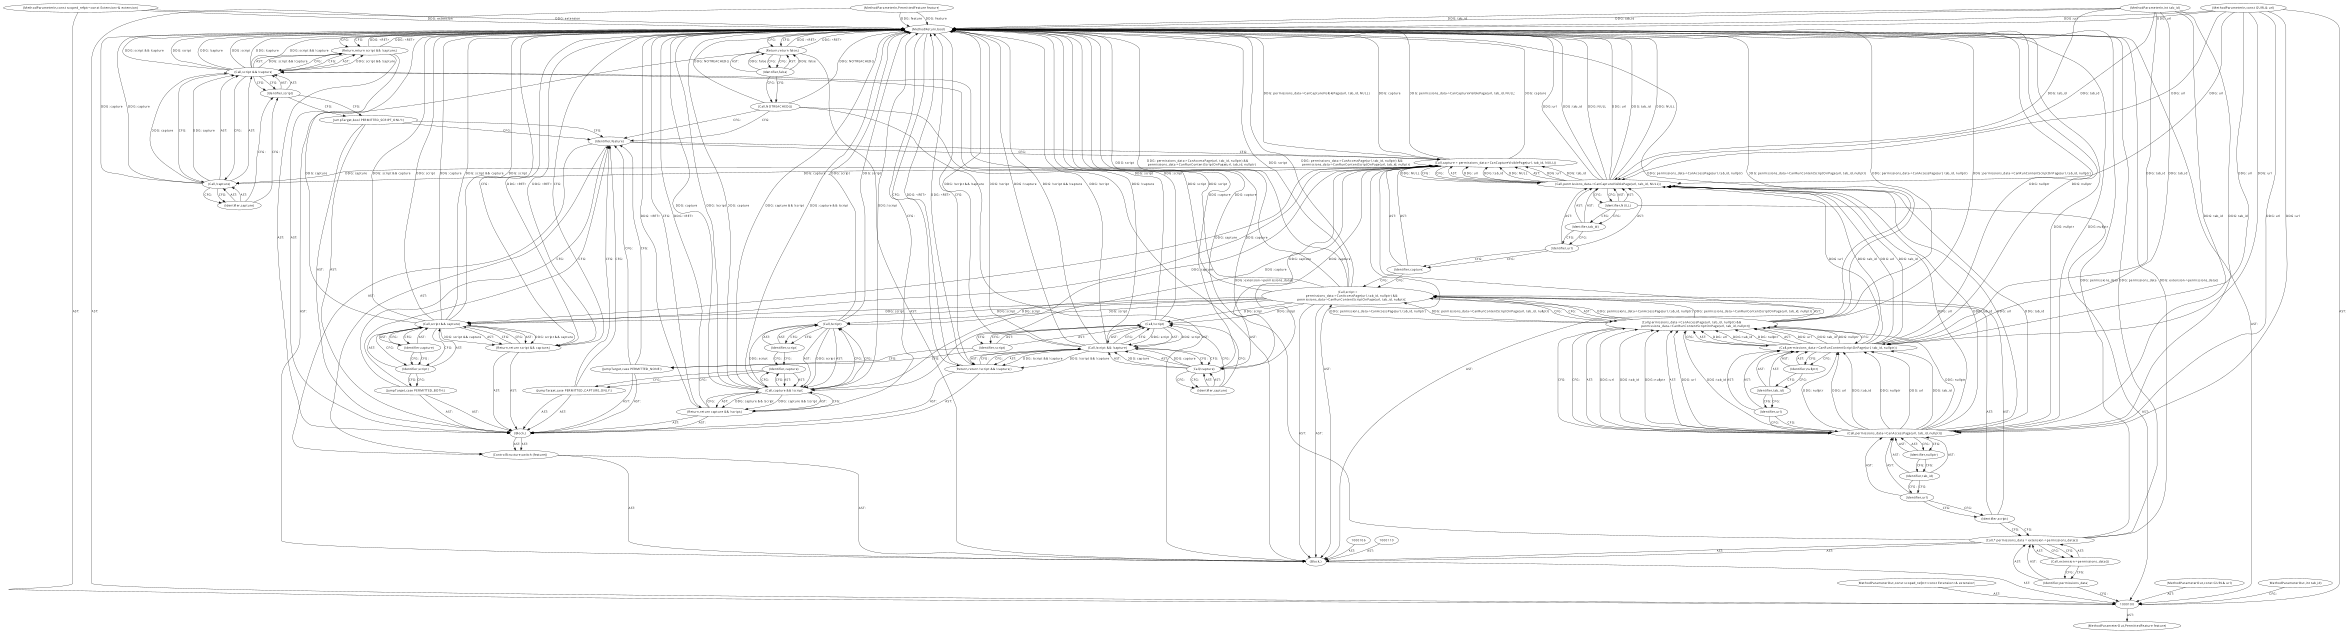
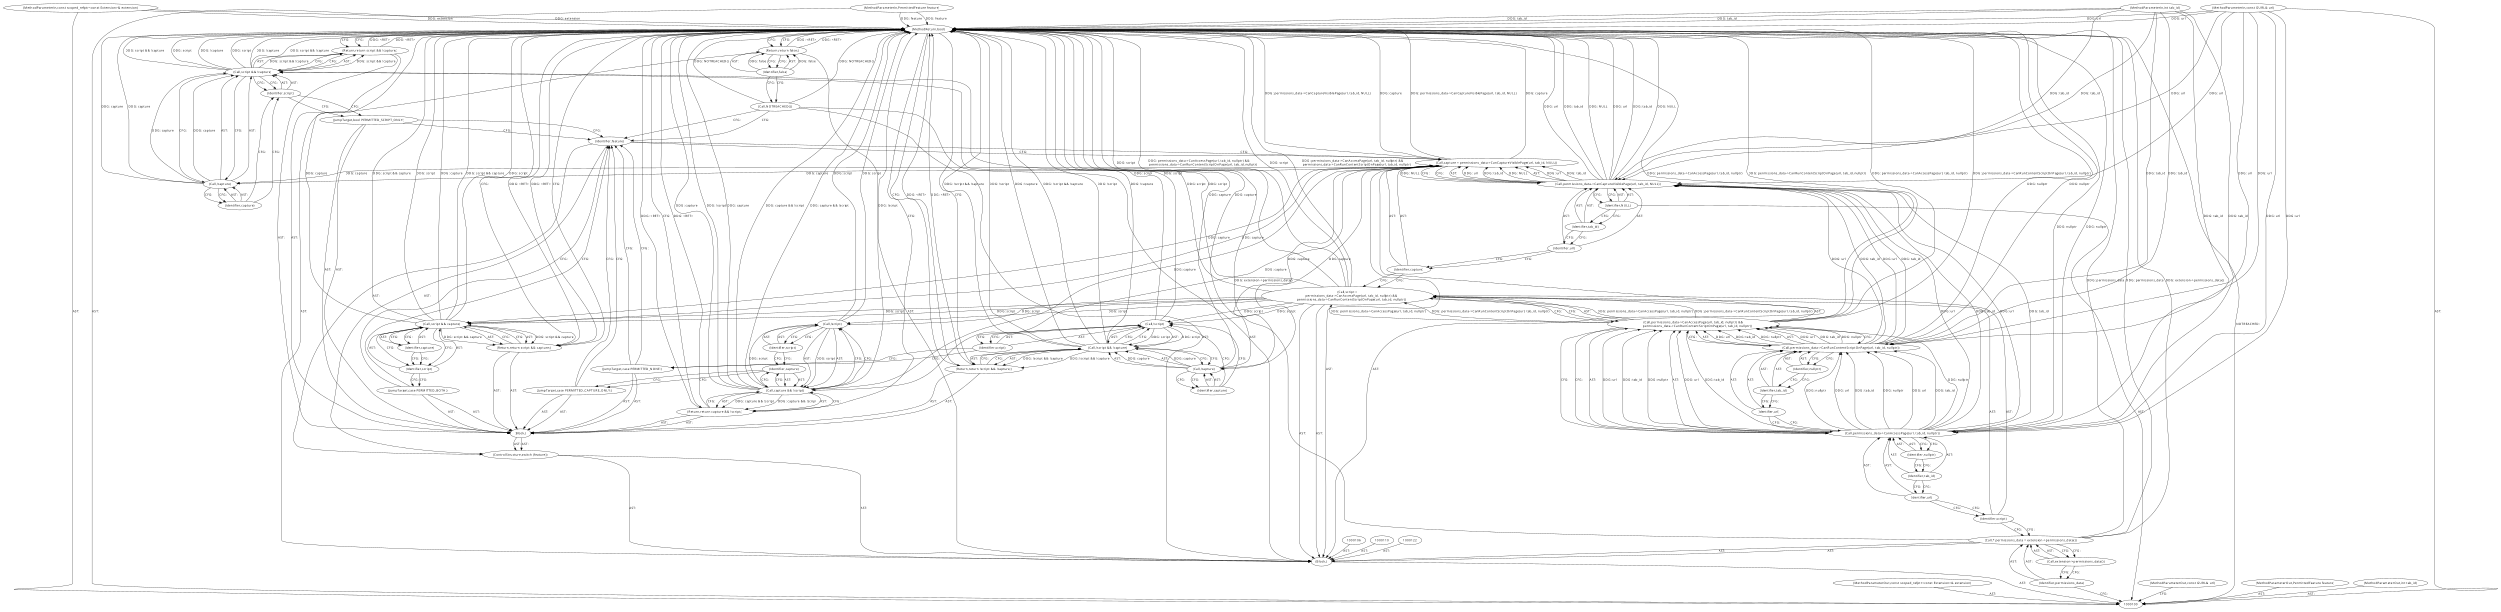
(2255, 324) -> (2249, 324)
none -> (1410, 540)
(2171, 594) -> (2164, 594)
(2273, 594) -> (2312, 594)
(2127, 614) -> (2229, 597)
